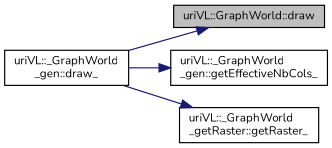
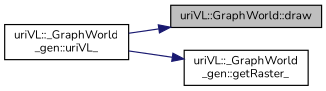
(67, 68) -> (67, 42)
(249, 68) -> none
(249, 125) -> (246, 68)
